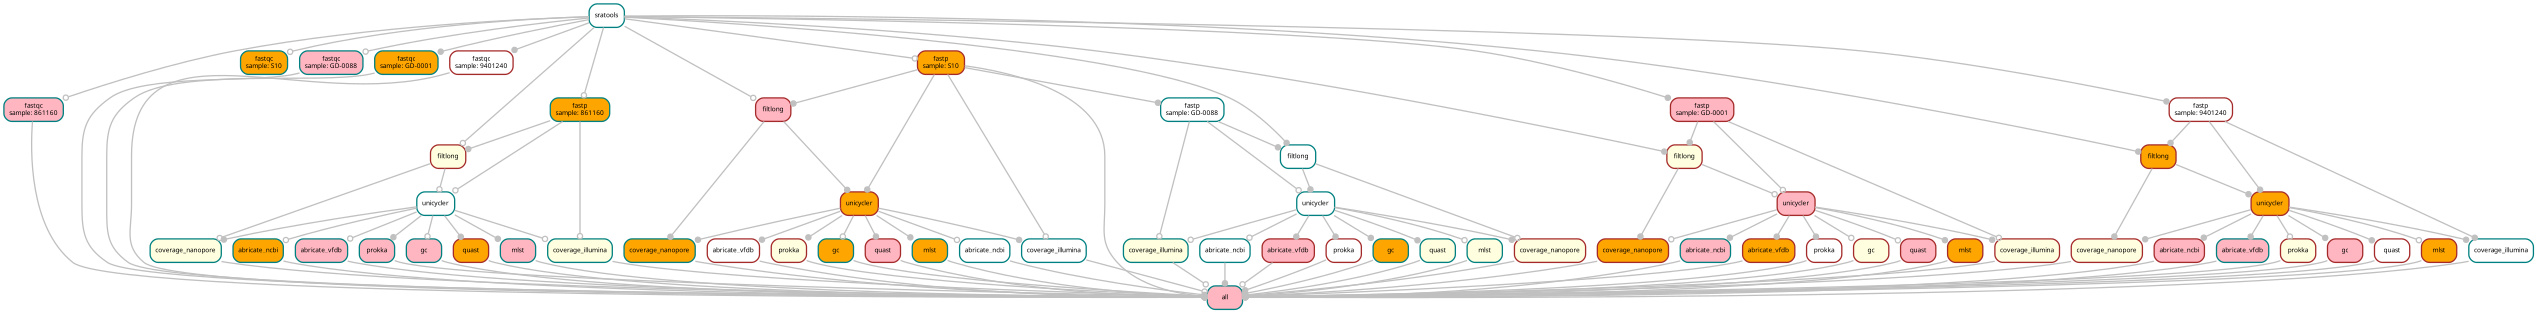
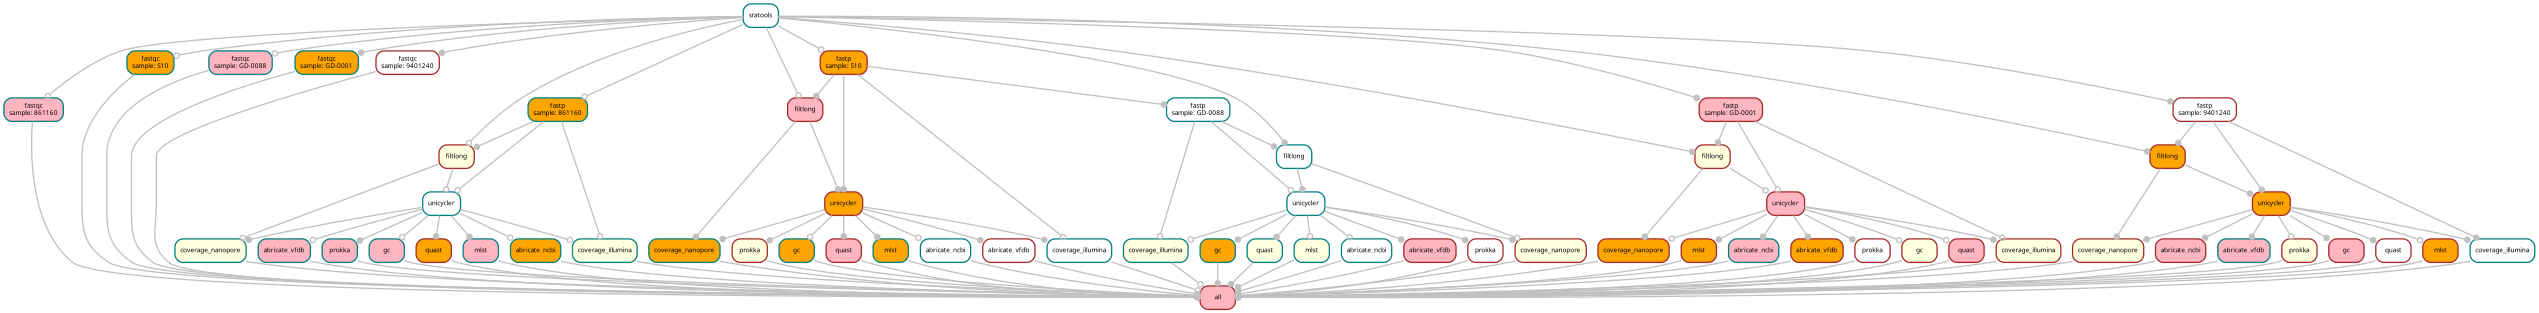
(1105, 167) -> (543, 290)
(1225, 298) -> (1218, 298)
